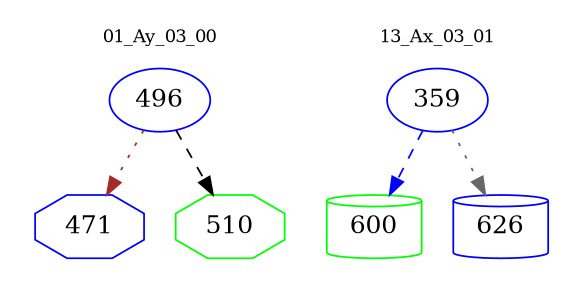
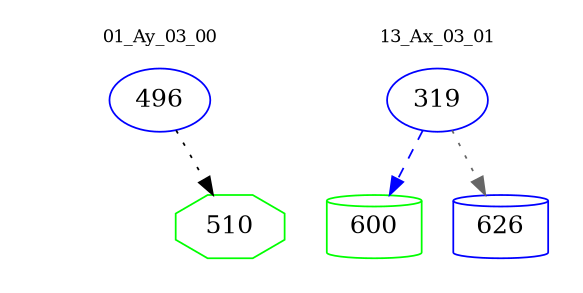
(437, 100) -> (437, 100)
(190, 155) -> (190, 155)
(90, 227) -> none
